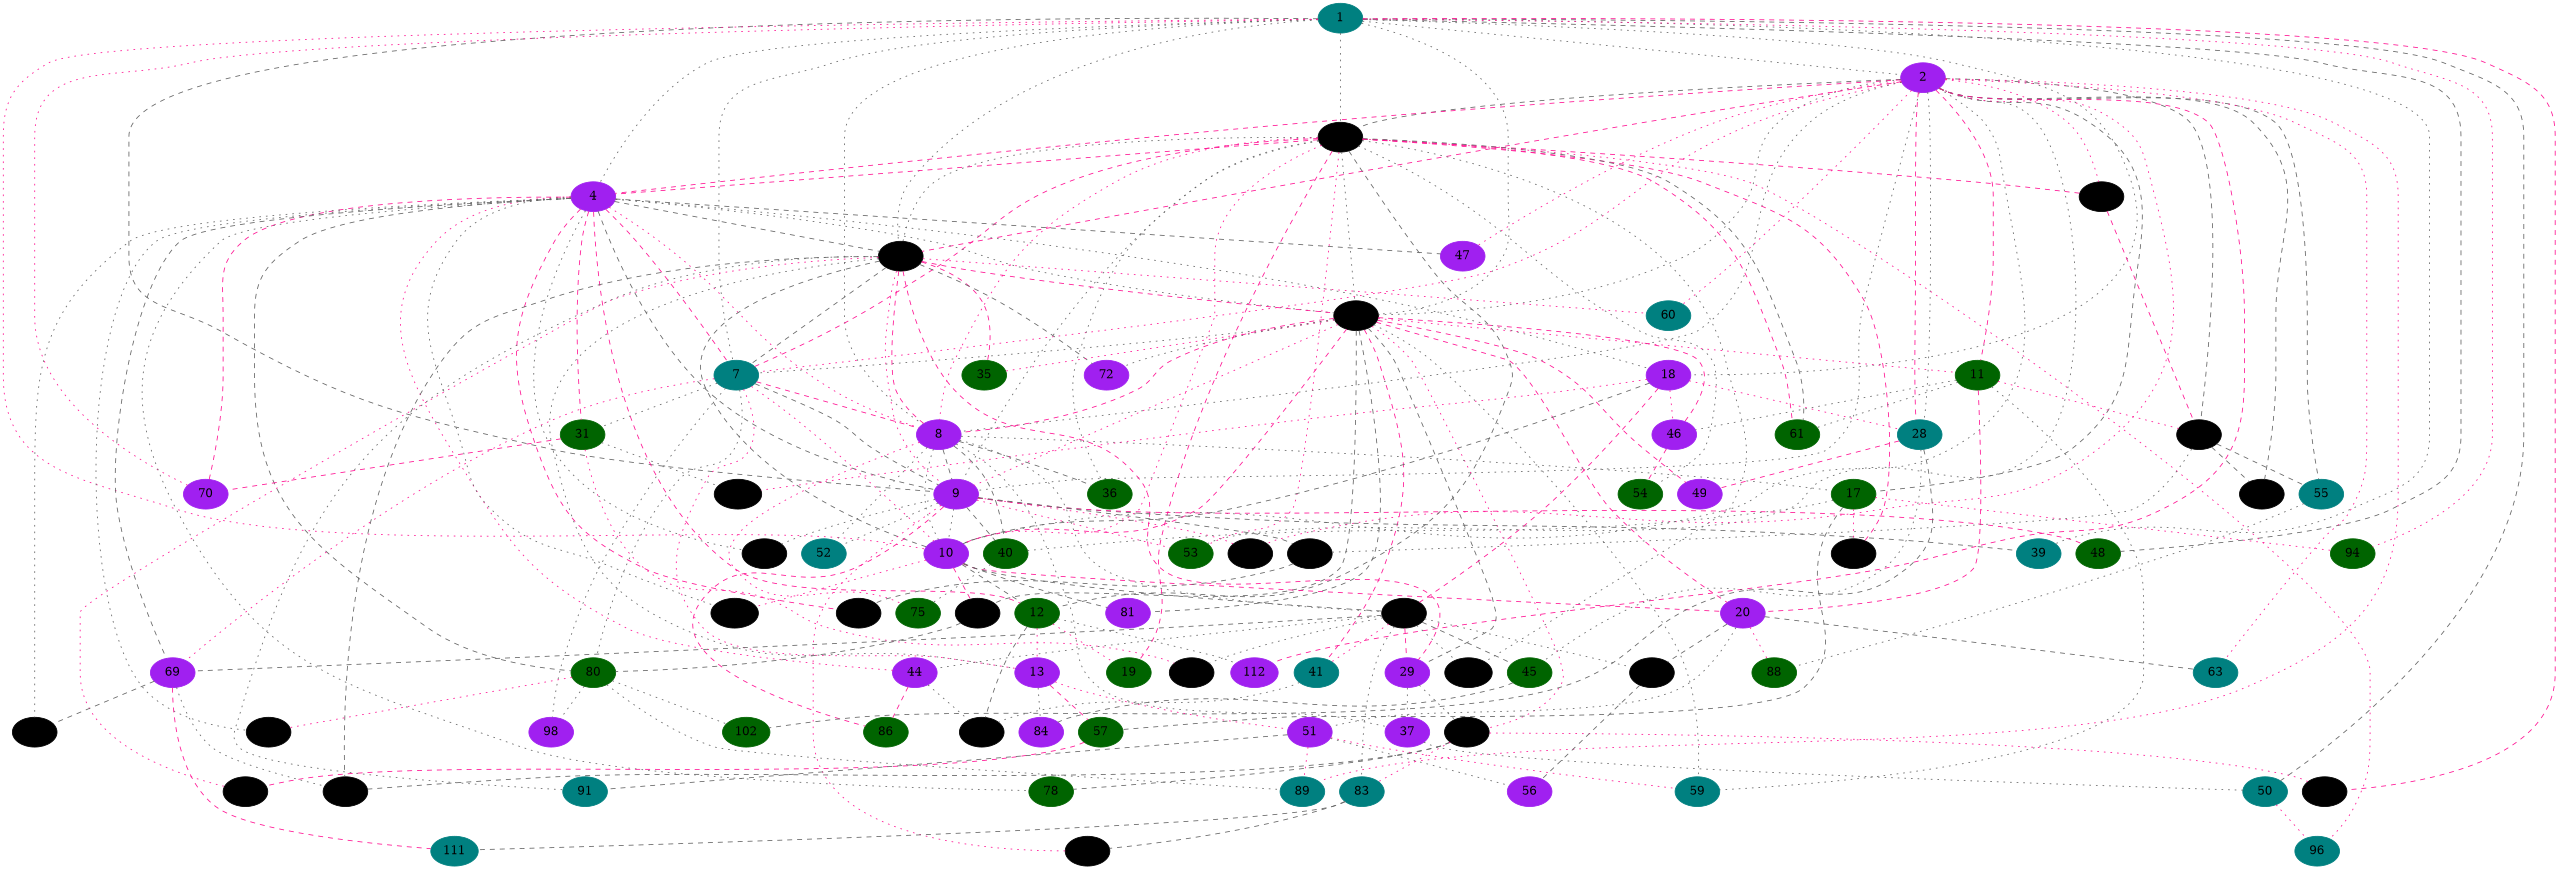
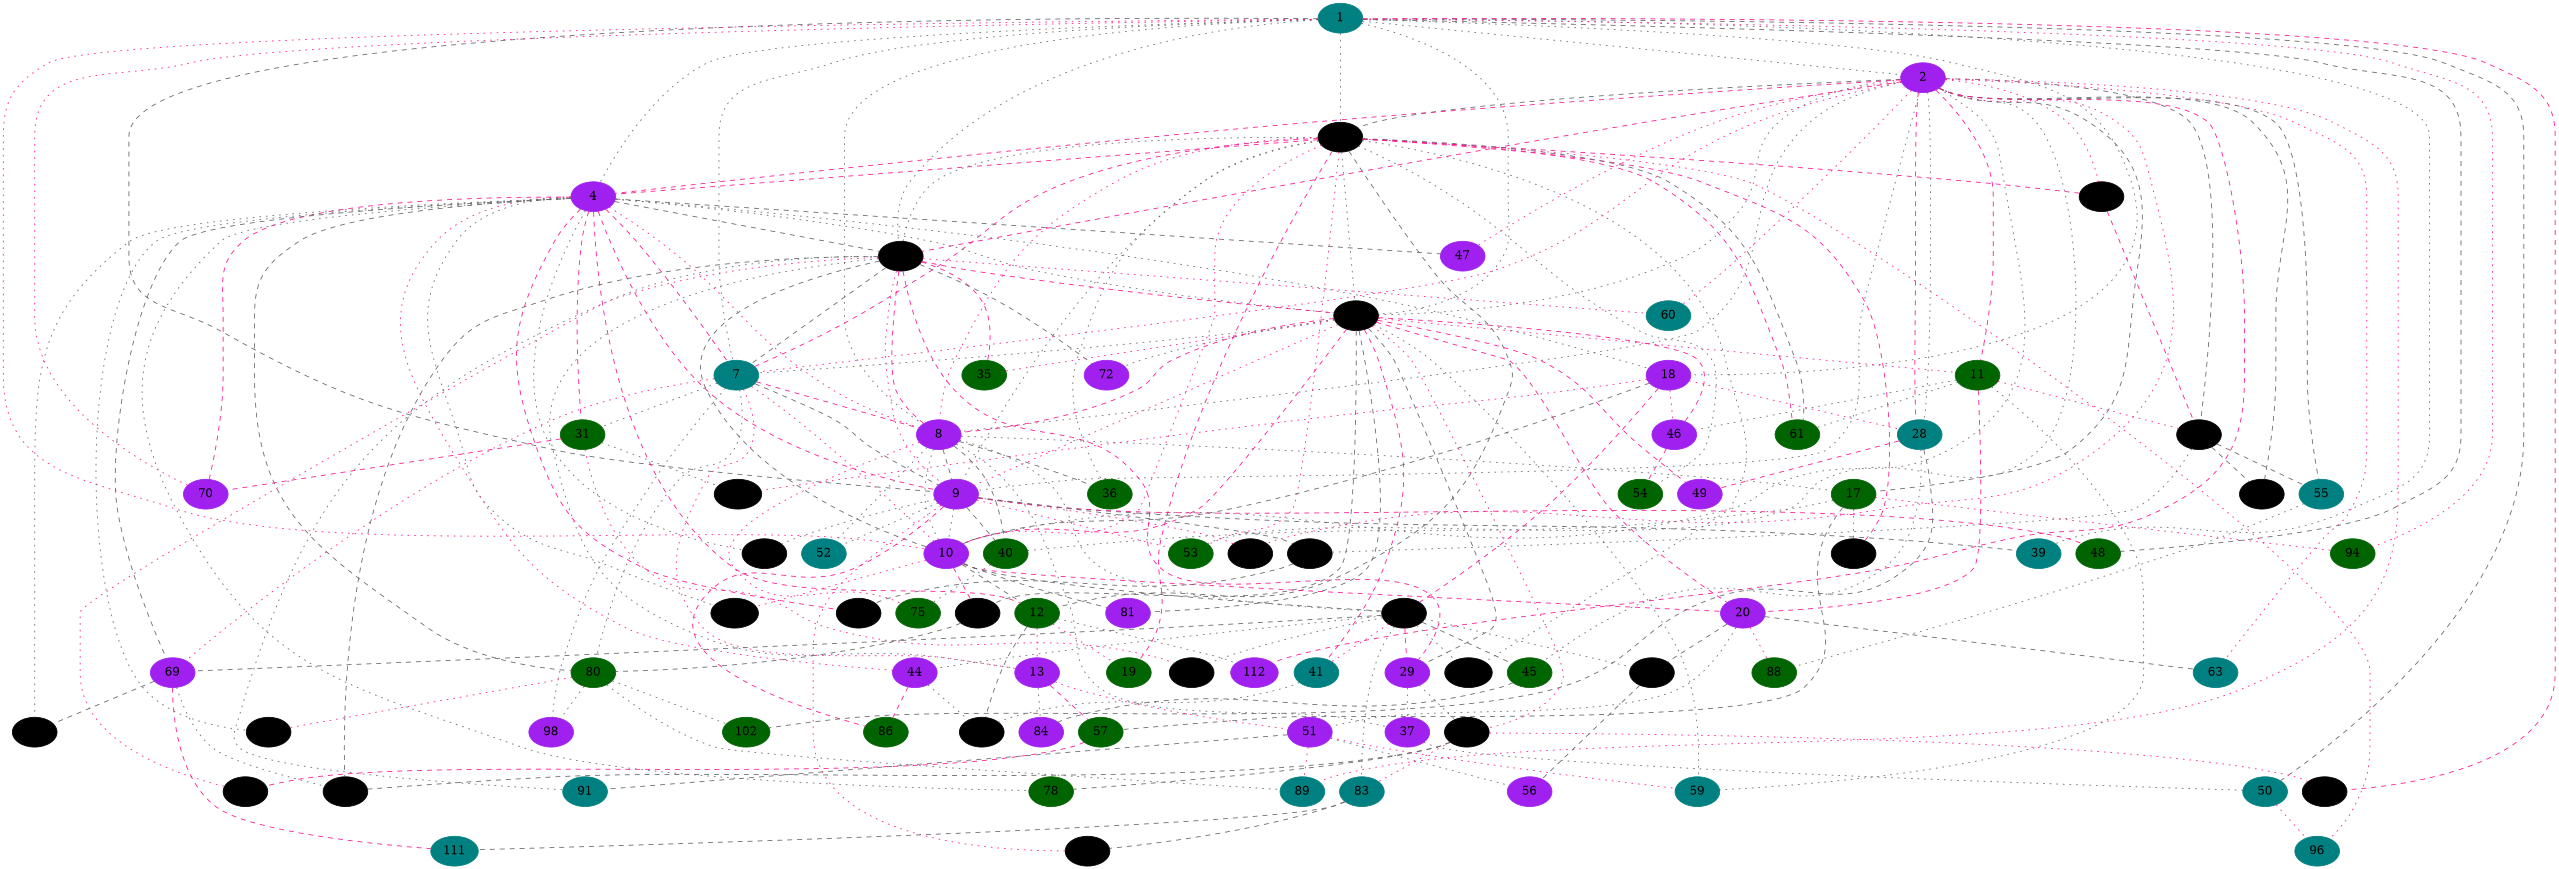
(723, 403) -> (723, 403)
